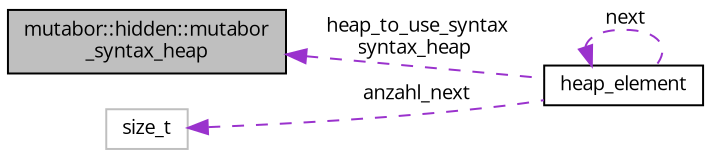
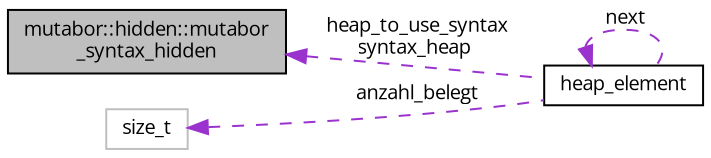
(147, 42) -> (147, 42)
(415, 94) -> (415, 94)
